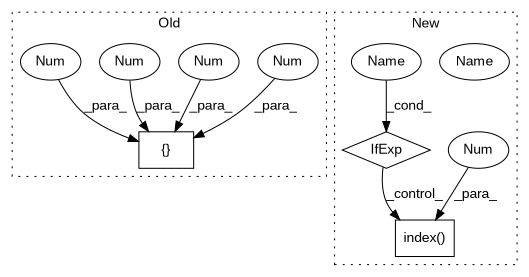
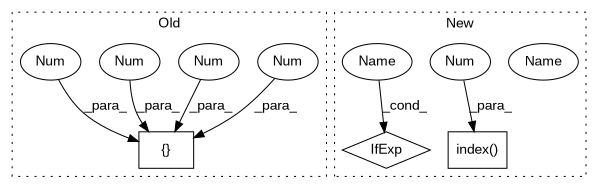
(383, 191) -> none
